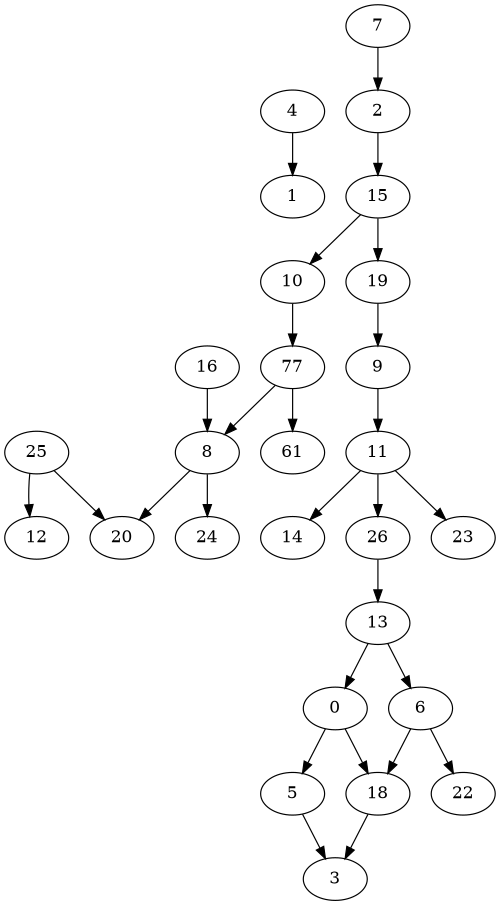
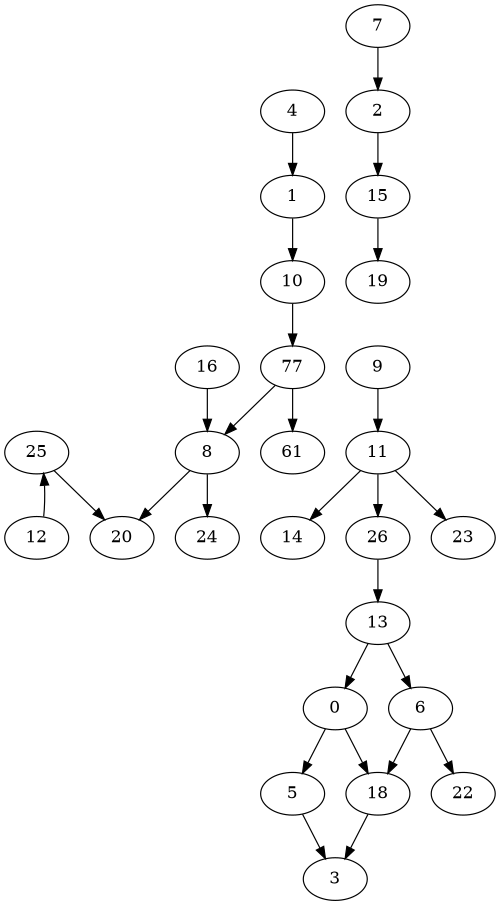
(340, 235) -> (293, 234)
(378, 319) -> none
(29, 489) -> (45, 501)
